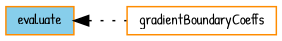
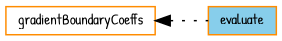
(108, 21) -> (189, 21)
